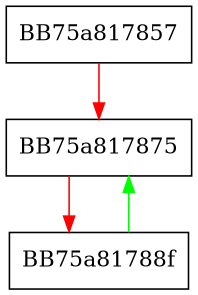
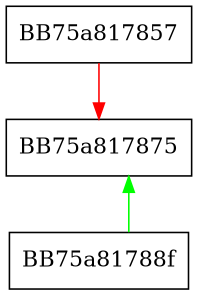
(69, 196) -> none
